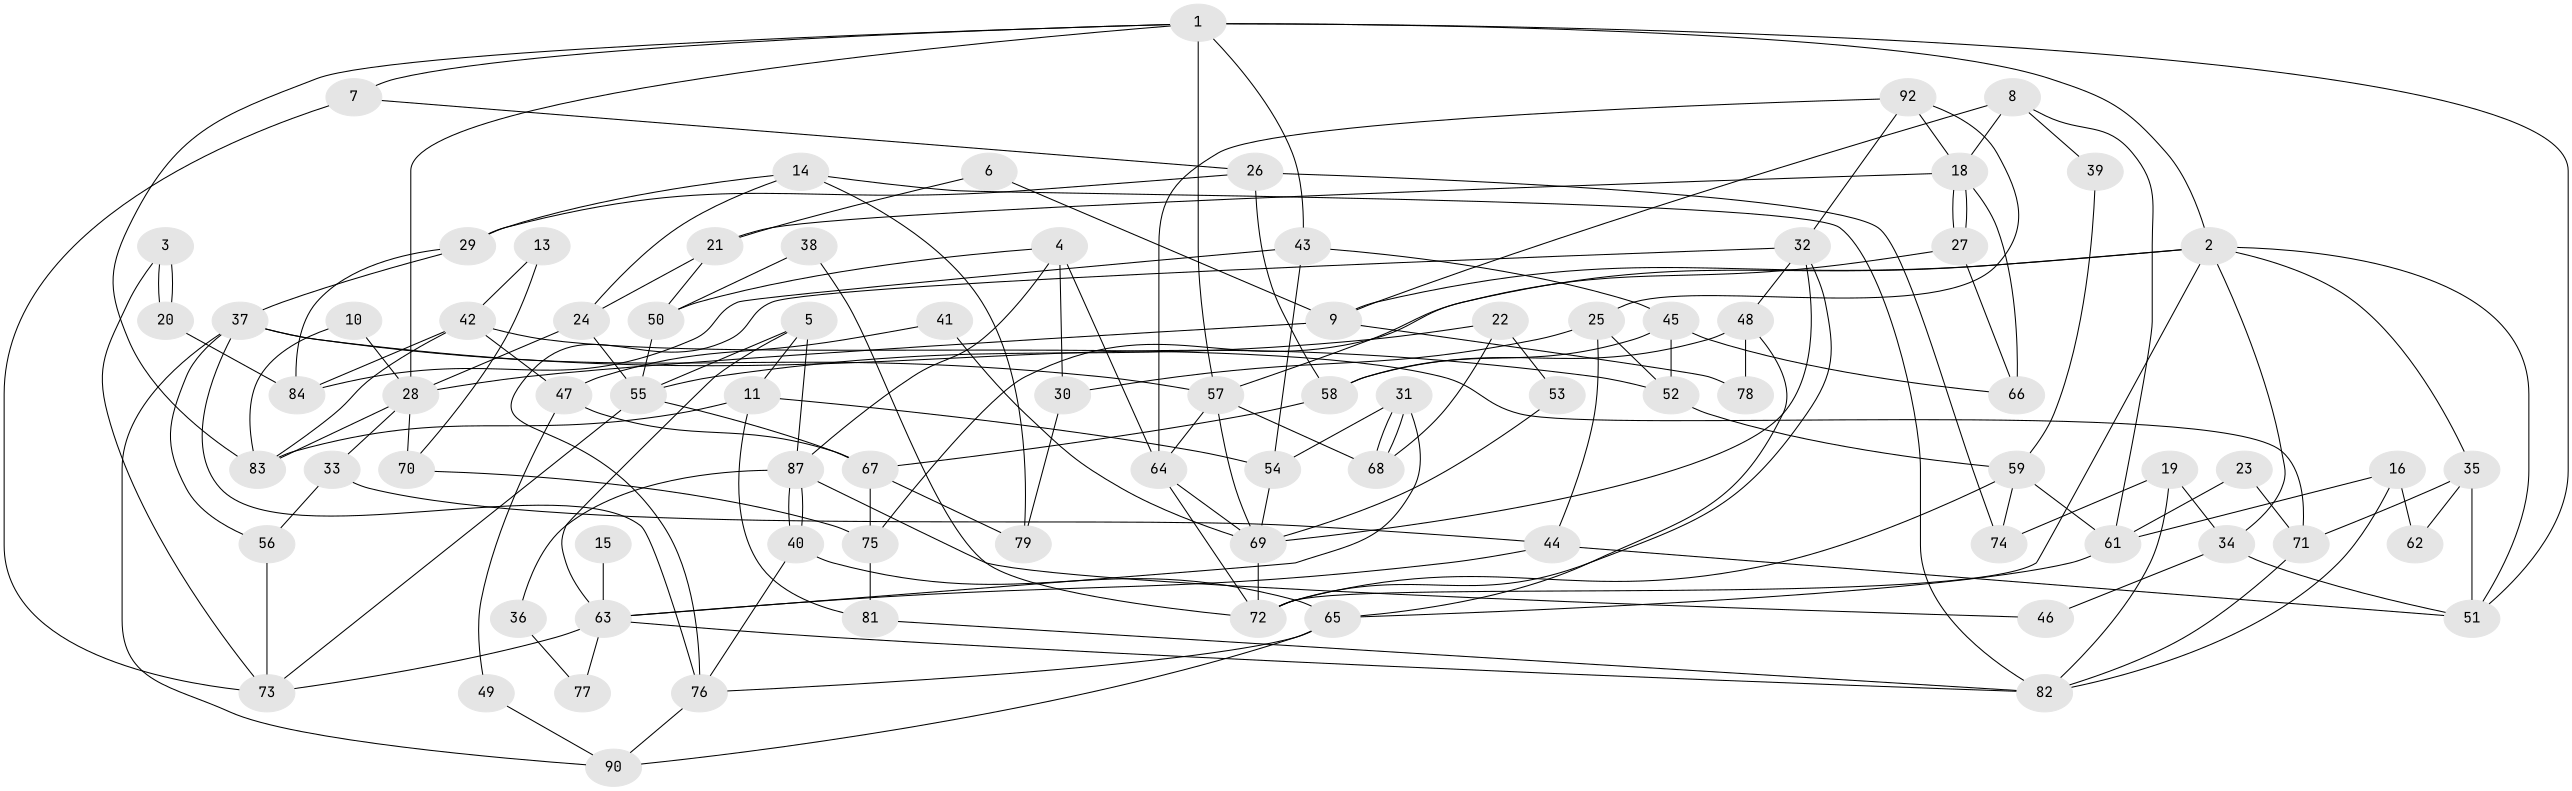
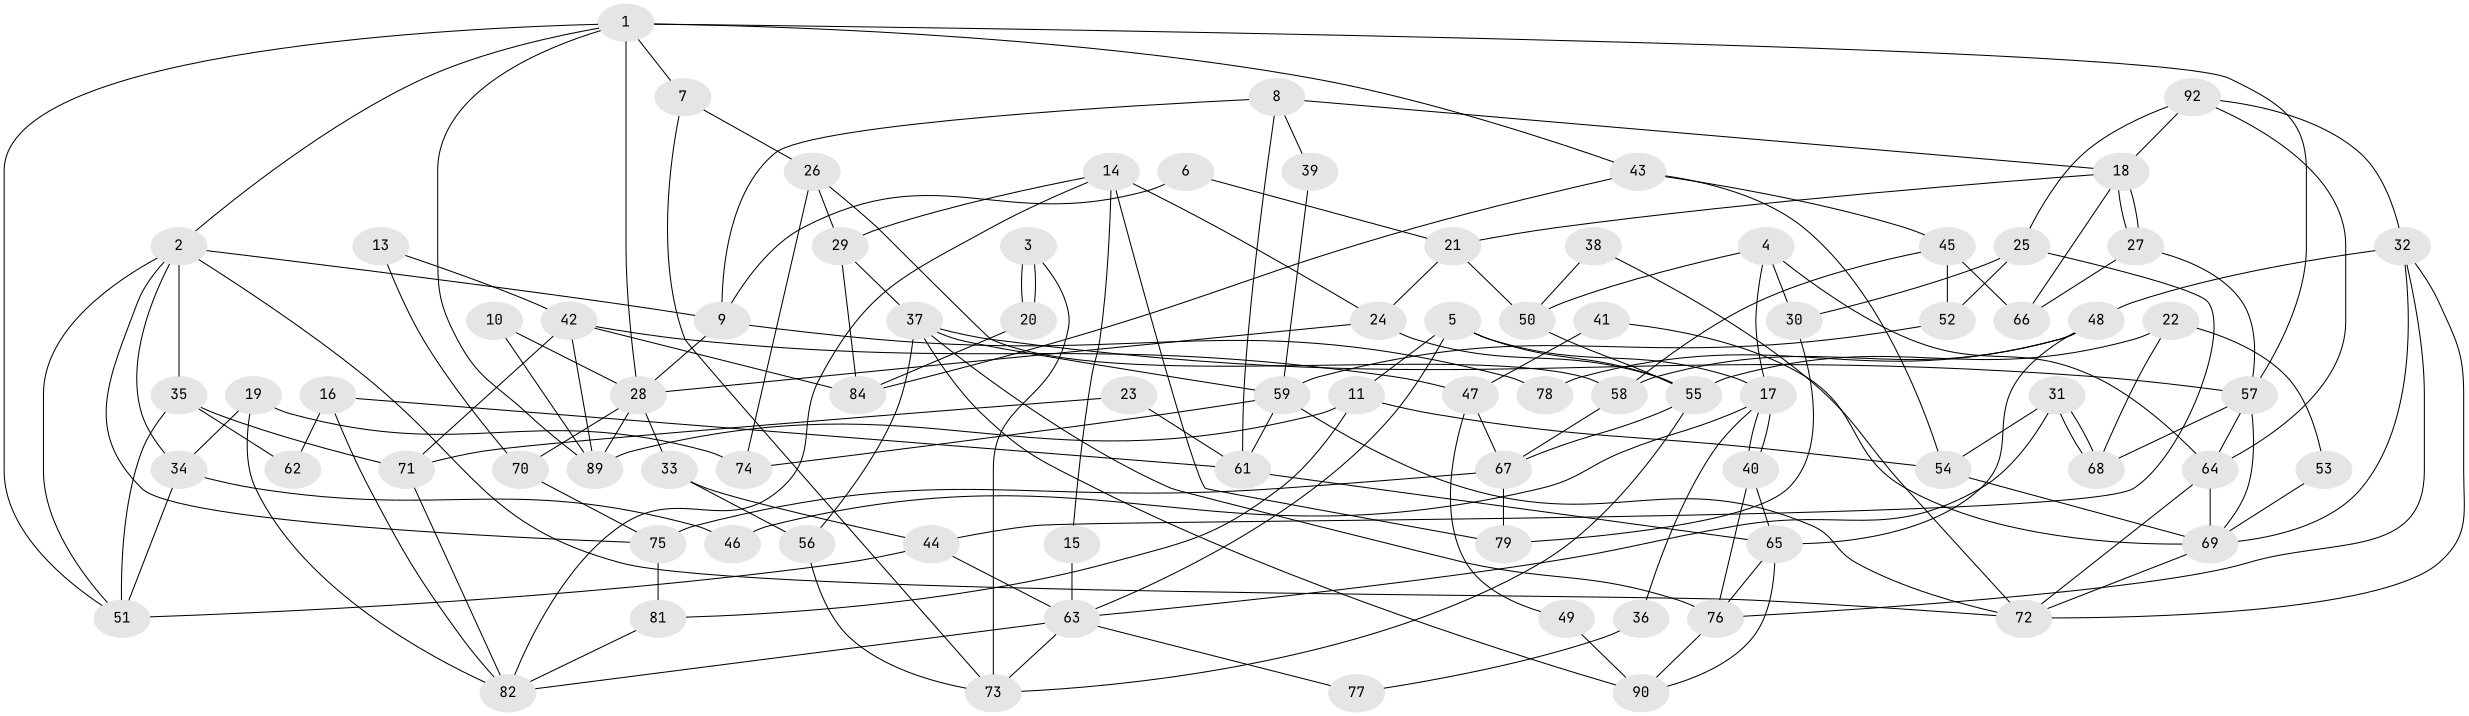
(956, 358) -> (1135, 371)
none -> (1092, 375)
(258, 470) -> (595, 470)
(796, 470) -> (1768, 395)
